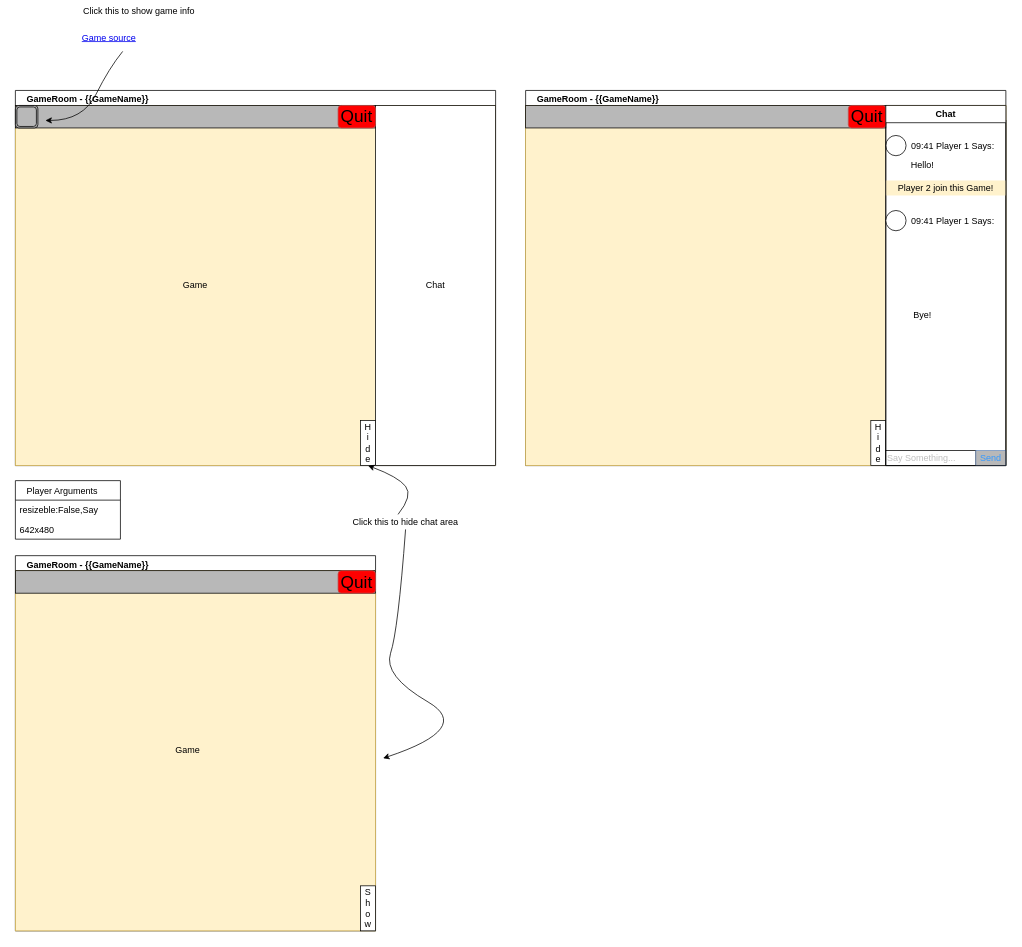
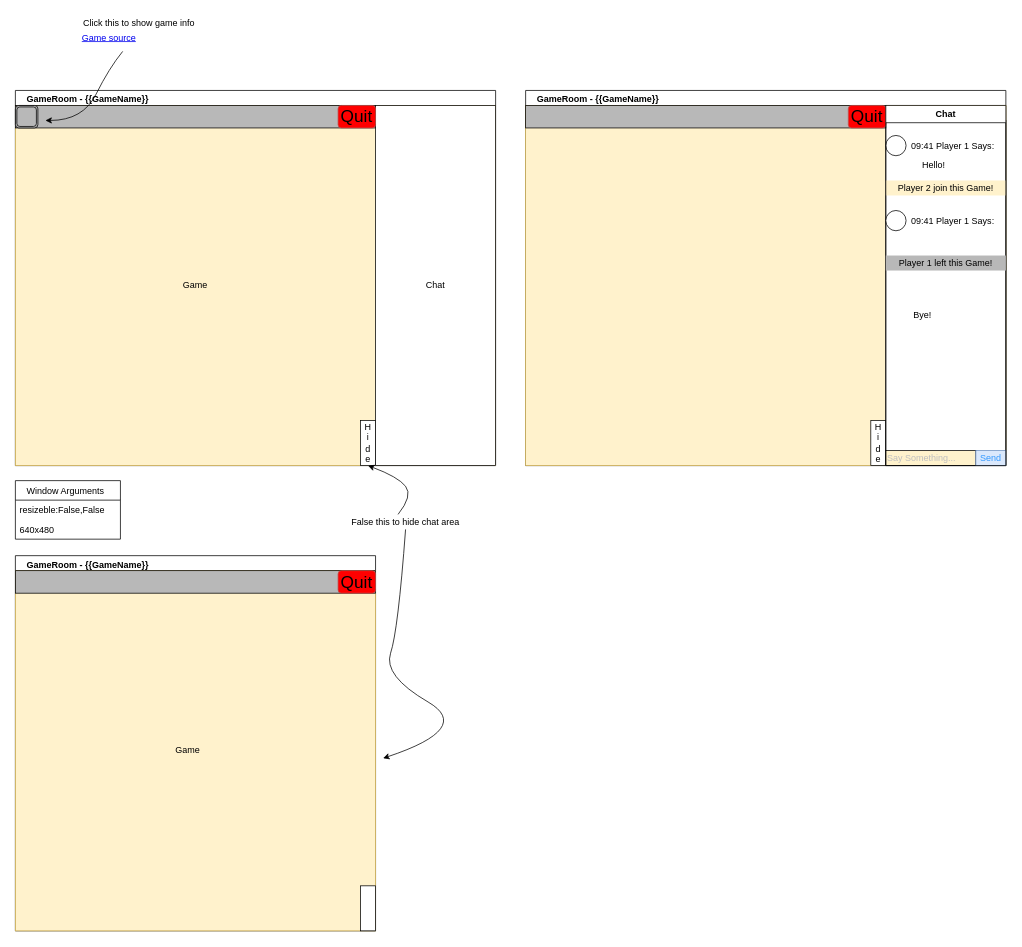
(139, 12) -> (139, 23)
(922, 165) -> (933, 165)
none -> (945, 263)
(930, 458) -> (930, 458)
(990, 458) -> (990, 458)
(54, 491) -> (54, 491)
(62, 510) -> (65, 510)
(405, 522) -> (405, 522)
(37, 530) -> (37, 530)
(368, 908) -> none
